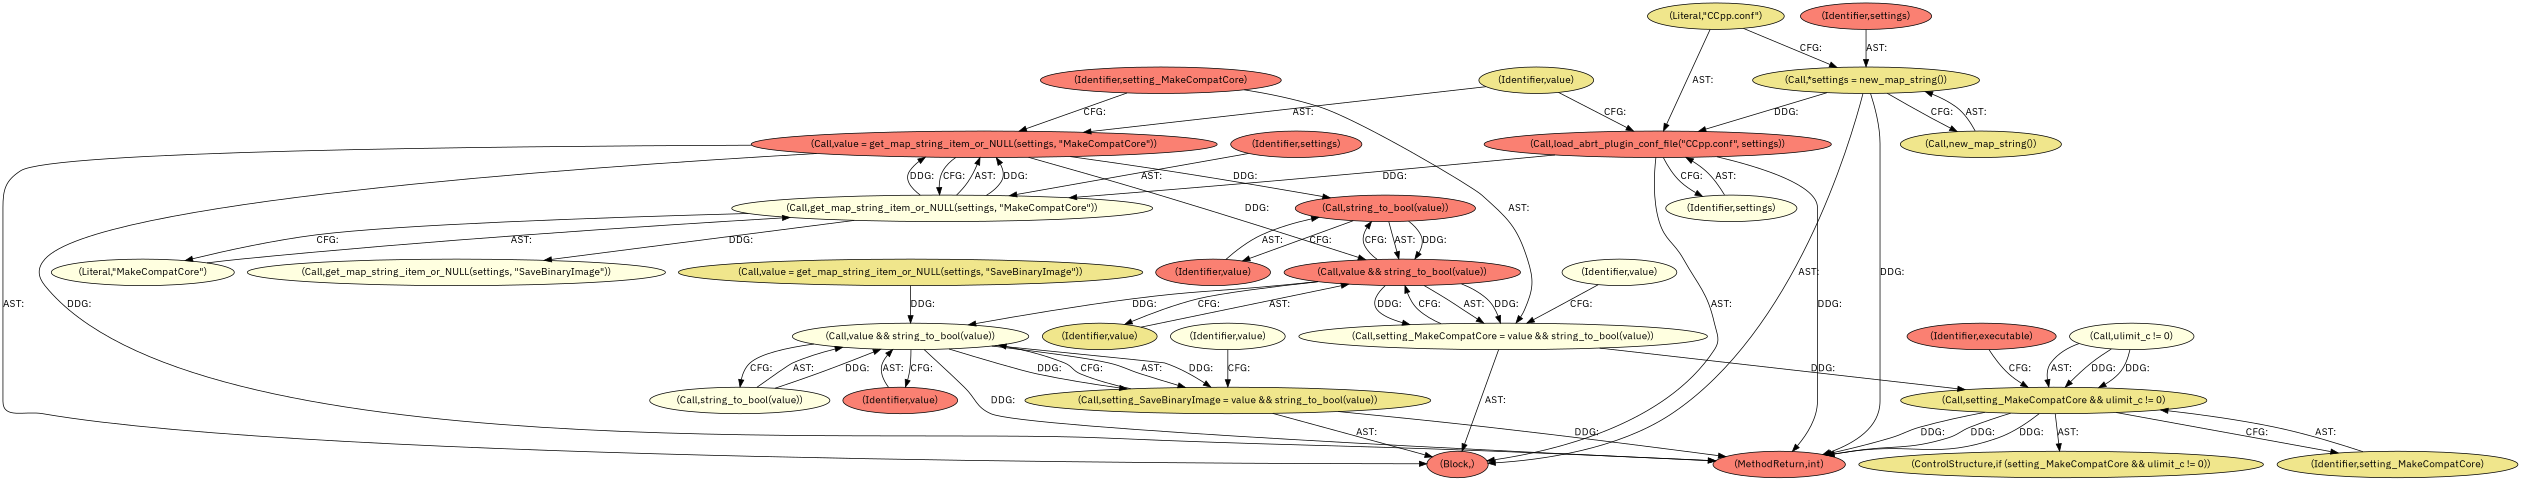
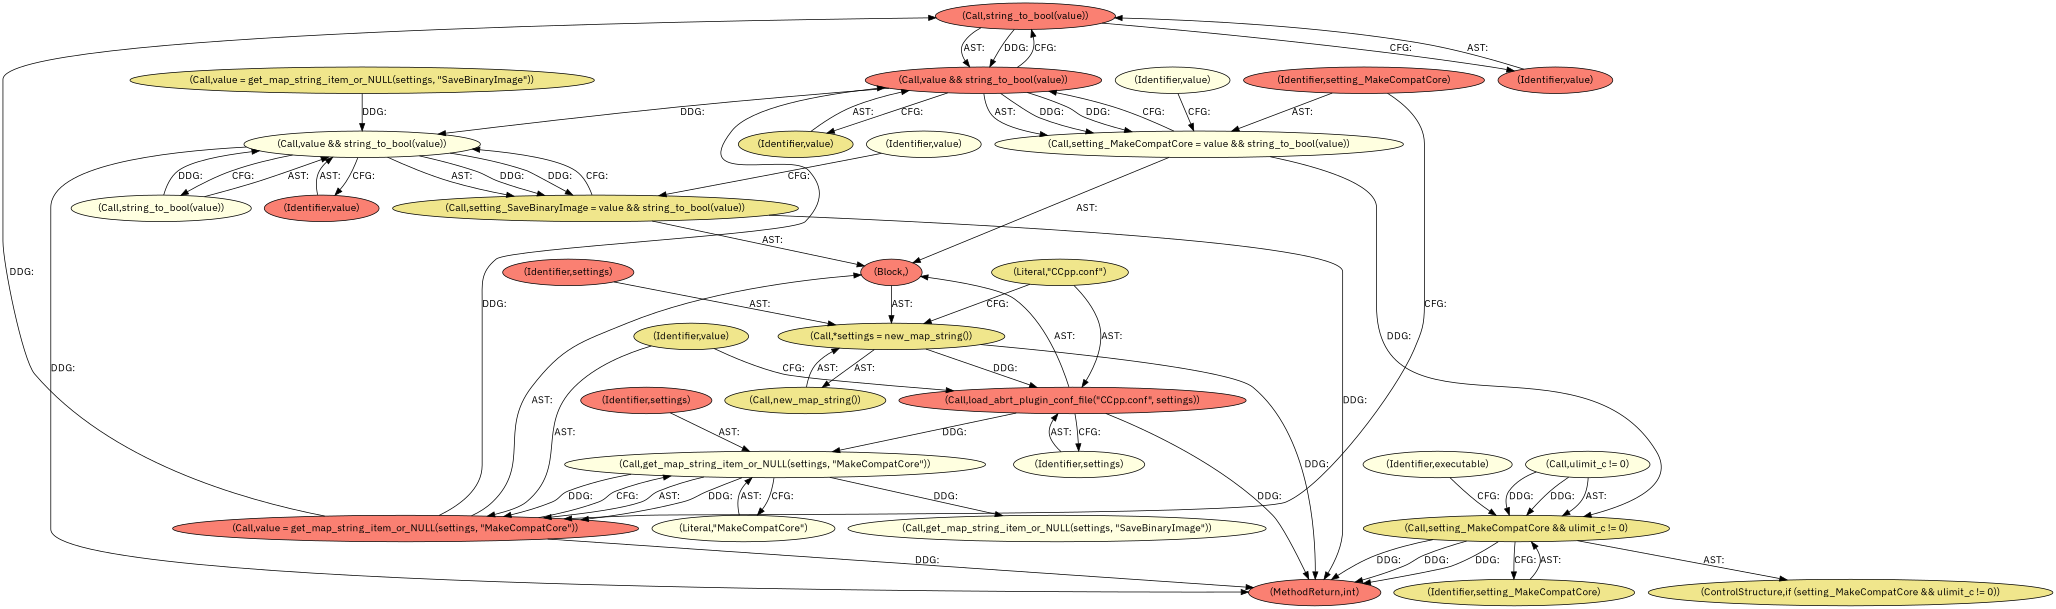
(1943, 112) -> (866, 368)
(1982, 336) -> (1438, 464)
(1742, 347) -> (891, 301)
